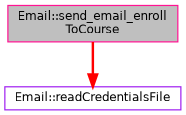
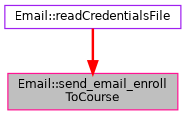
(93, 58) -> (93, 45)
